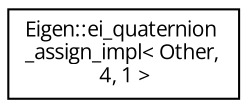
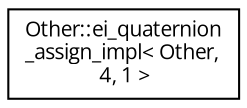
(124, 54) -> (124, 54)
